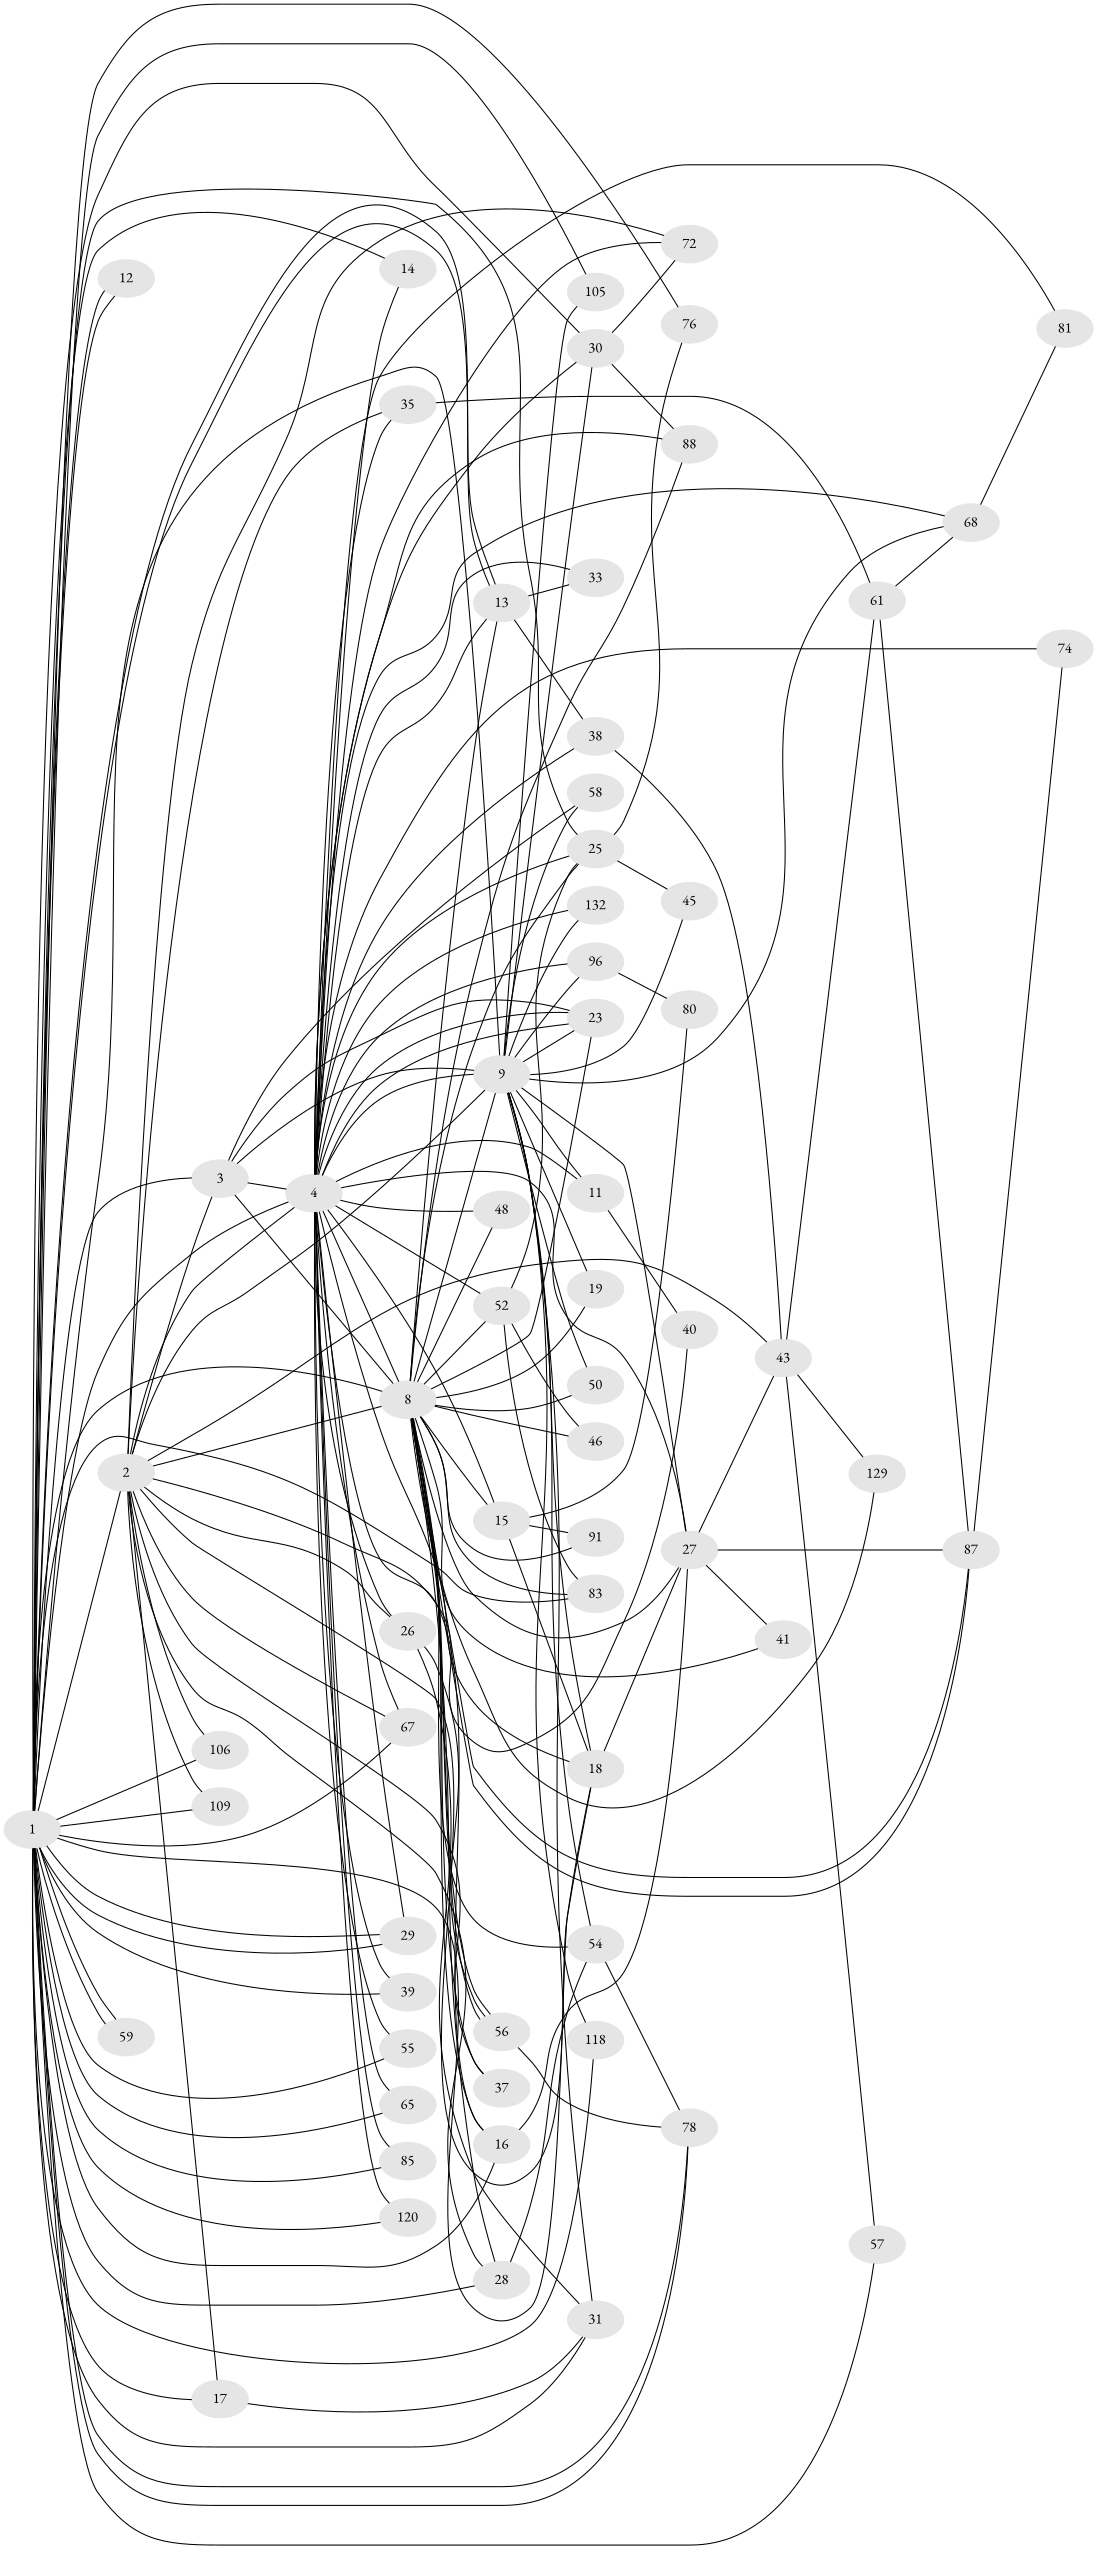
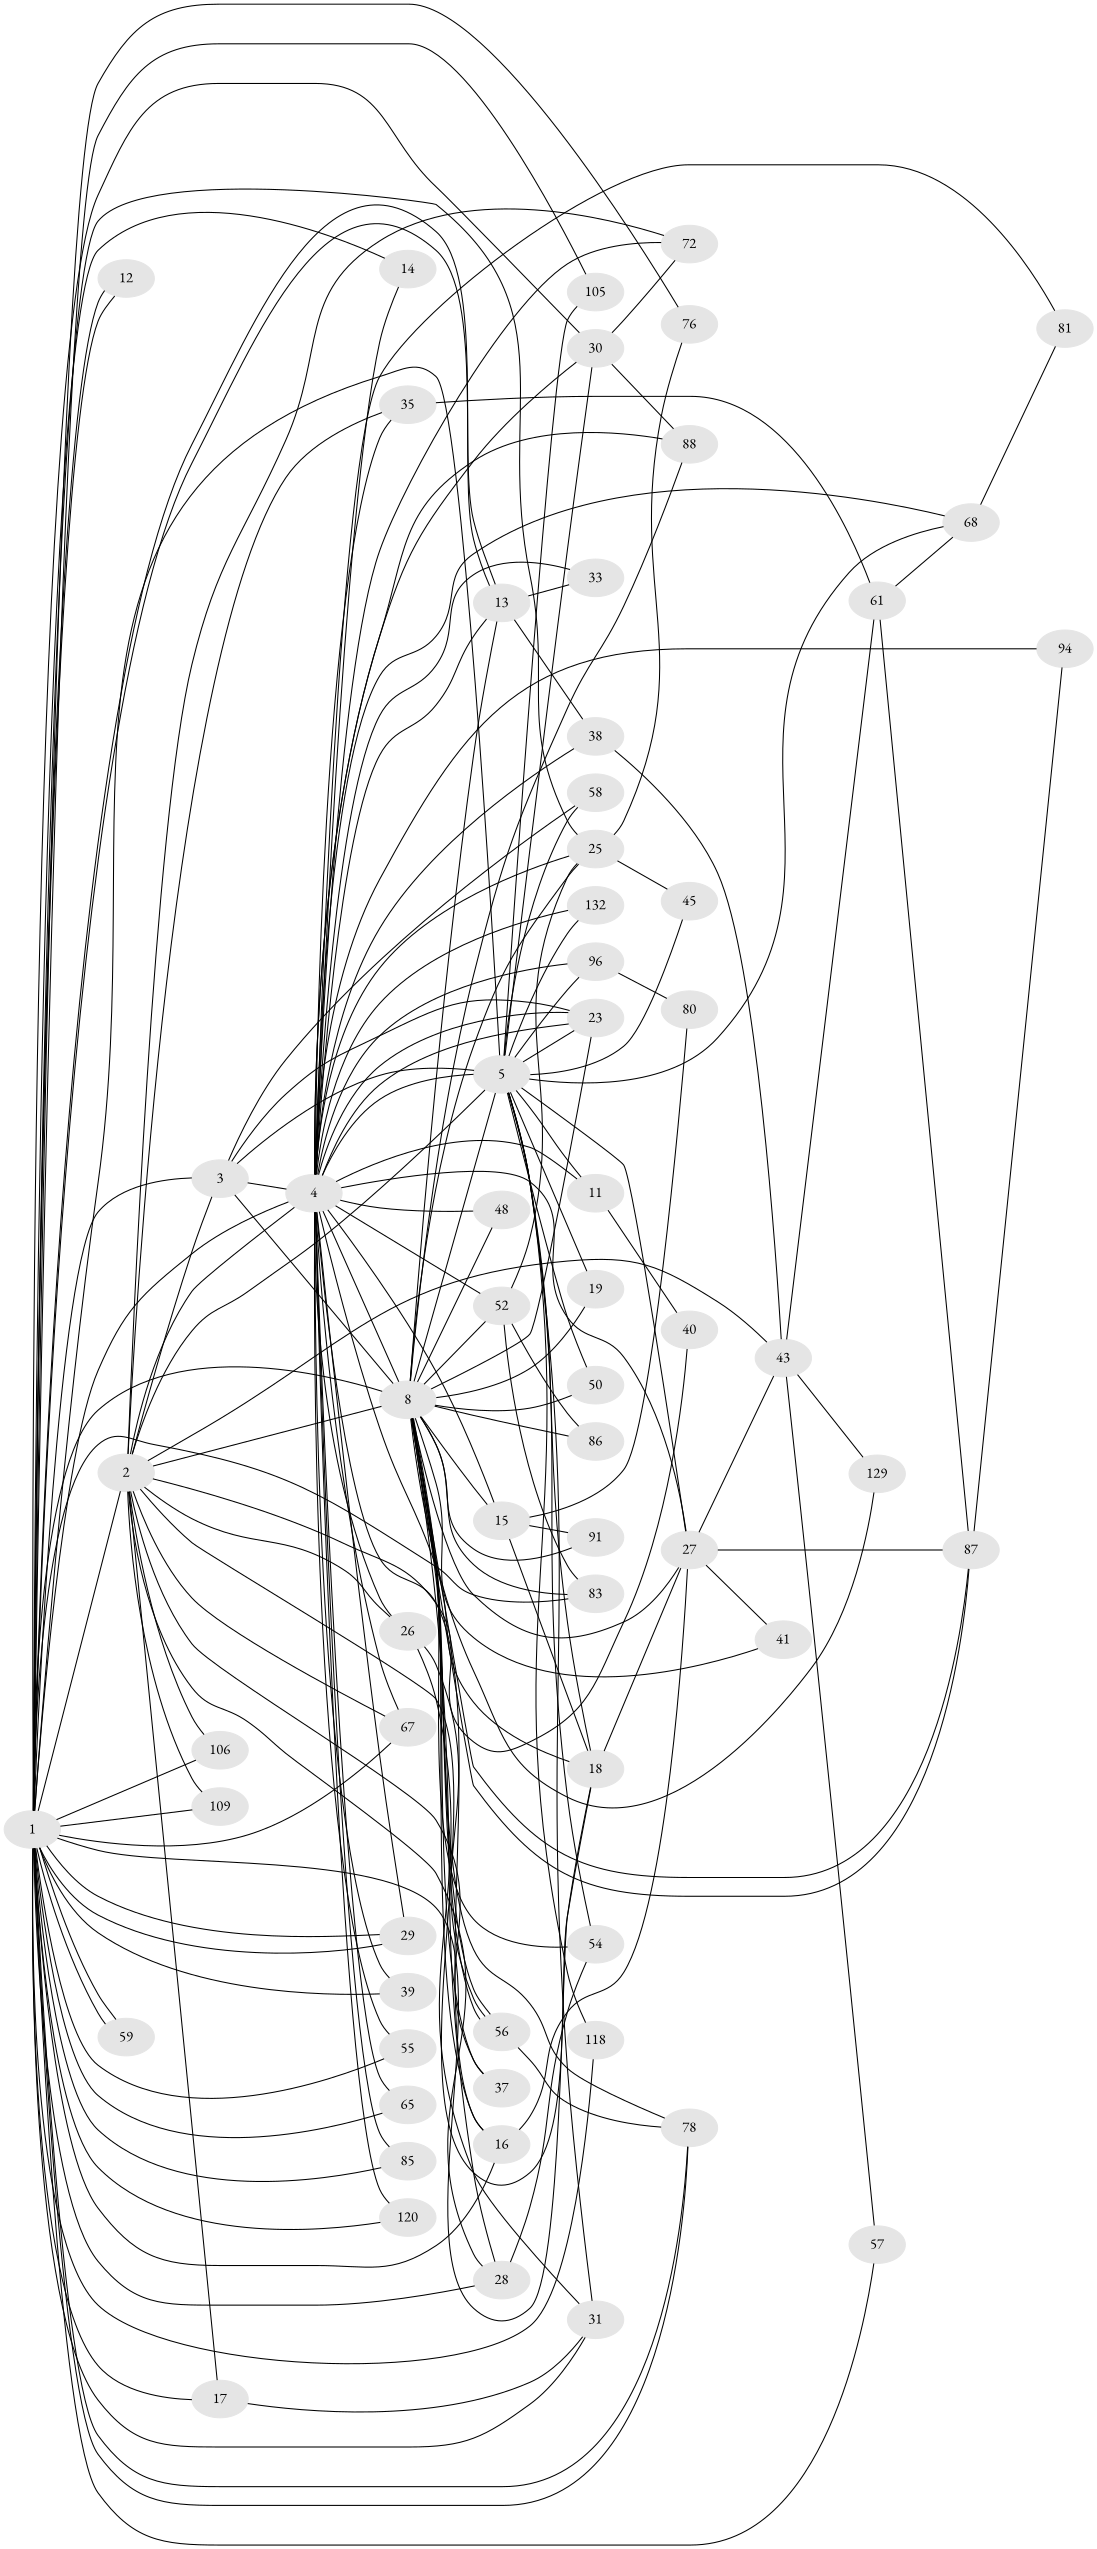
(1065, 649) -> (1065, 649)
(502, 1074) -> (502, 1074)
(596, 1442) -> (596, 1442)
(642, 2036) -> (468, 1934)
